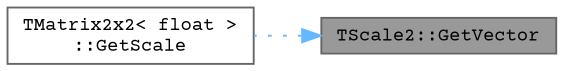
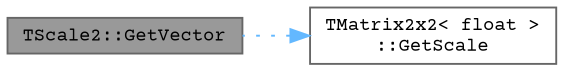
(278, 36) -> (266, 36)
